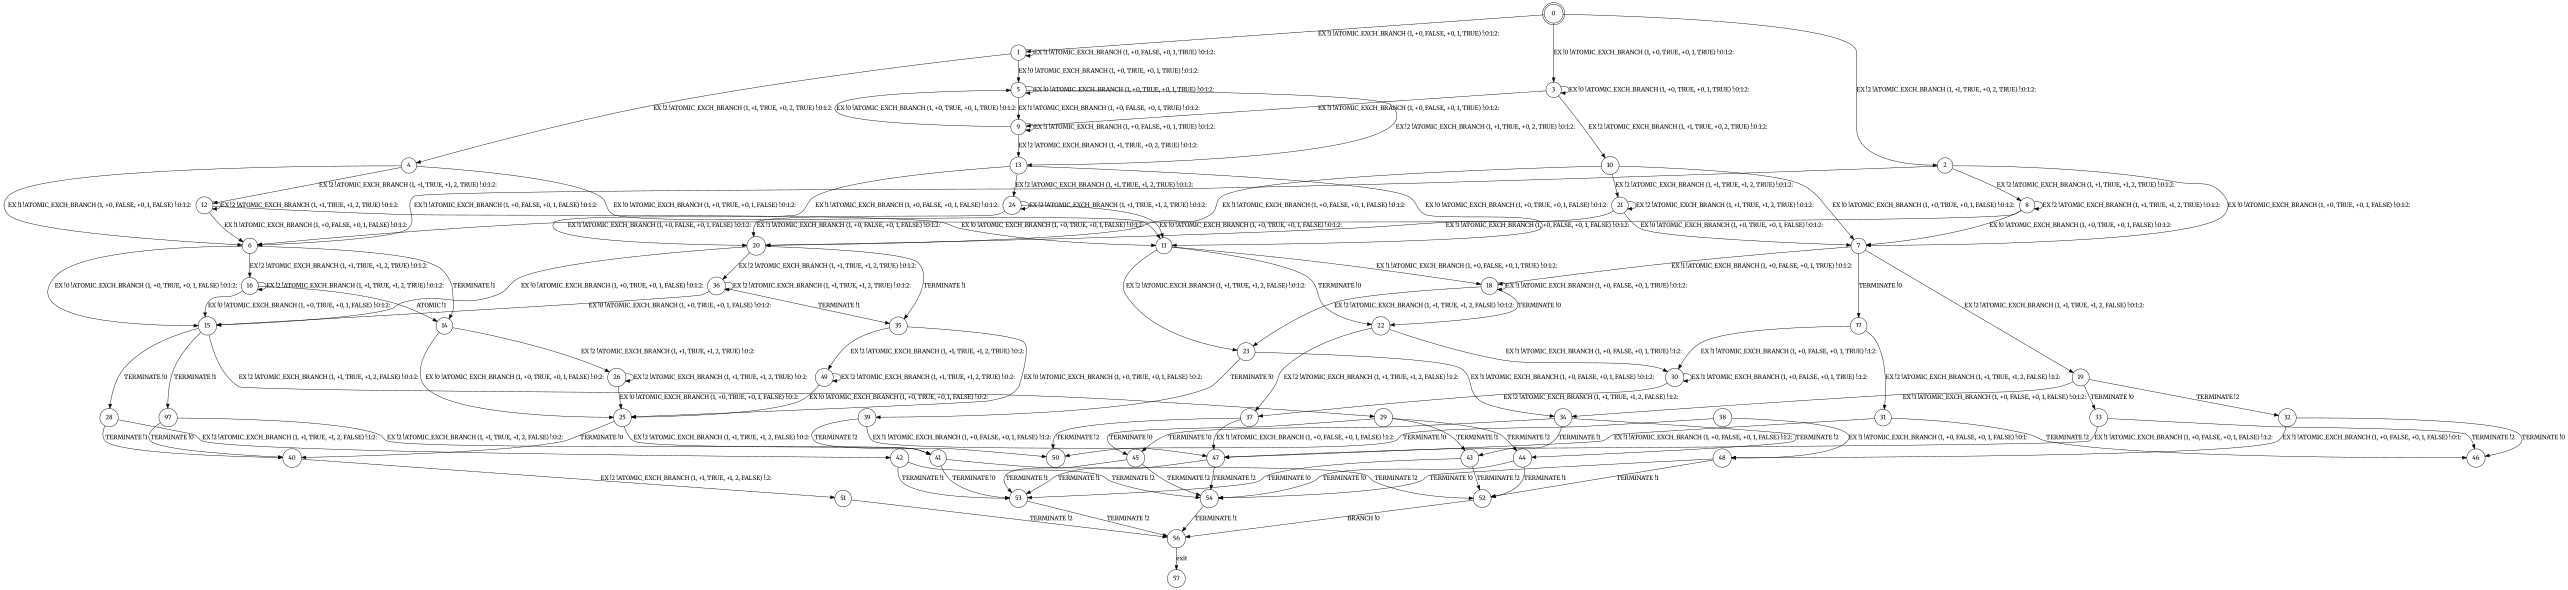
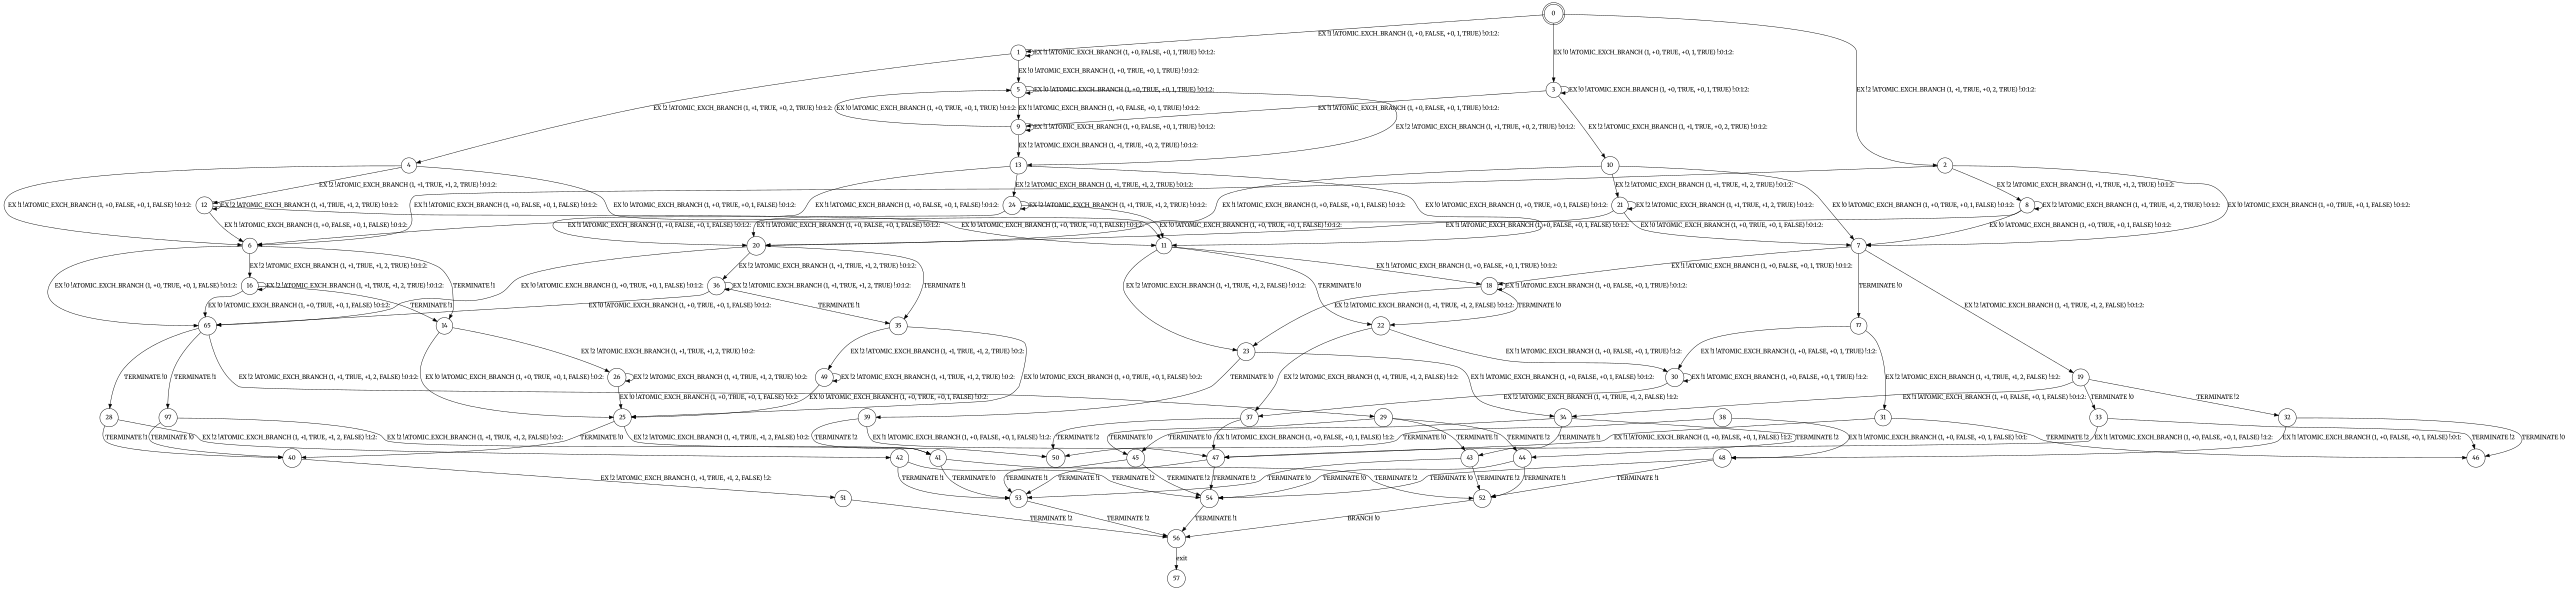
(431, 306) -> (431, 306)
(207, 326) -> (207, 326)
